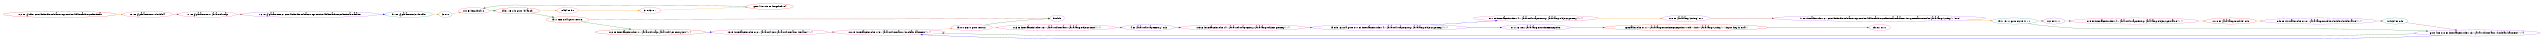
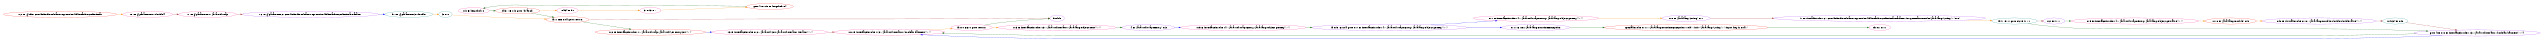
(455, 13) -> (498, 17)
